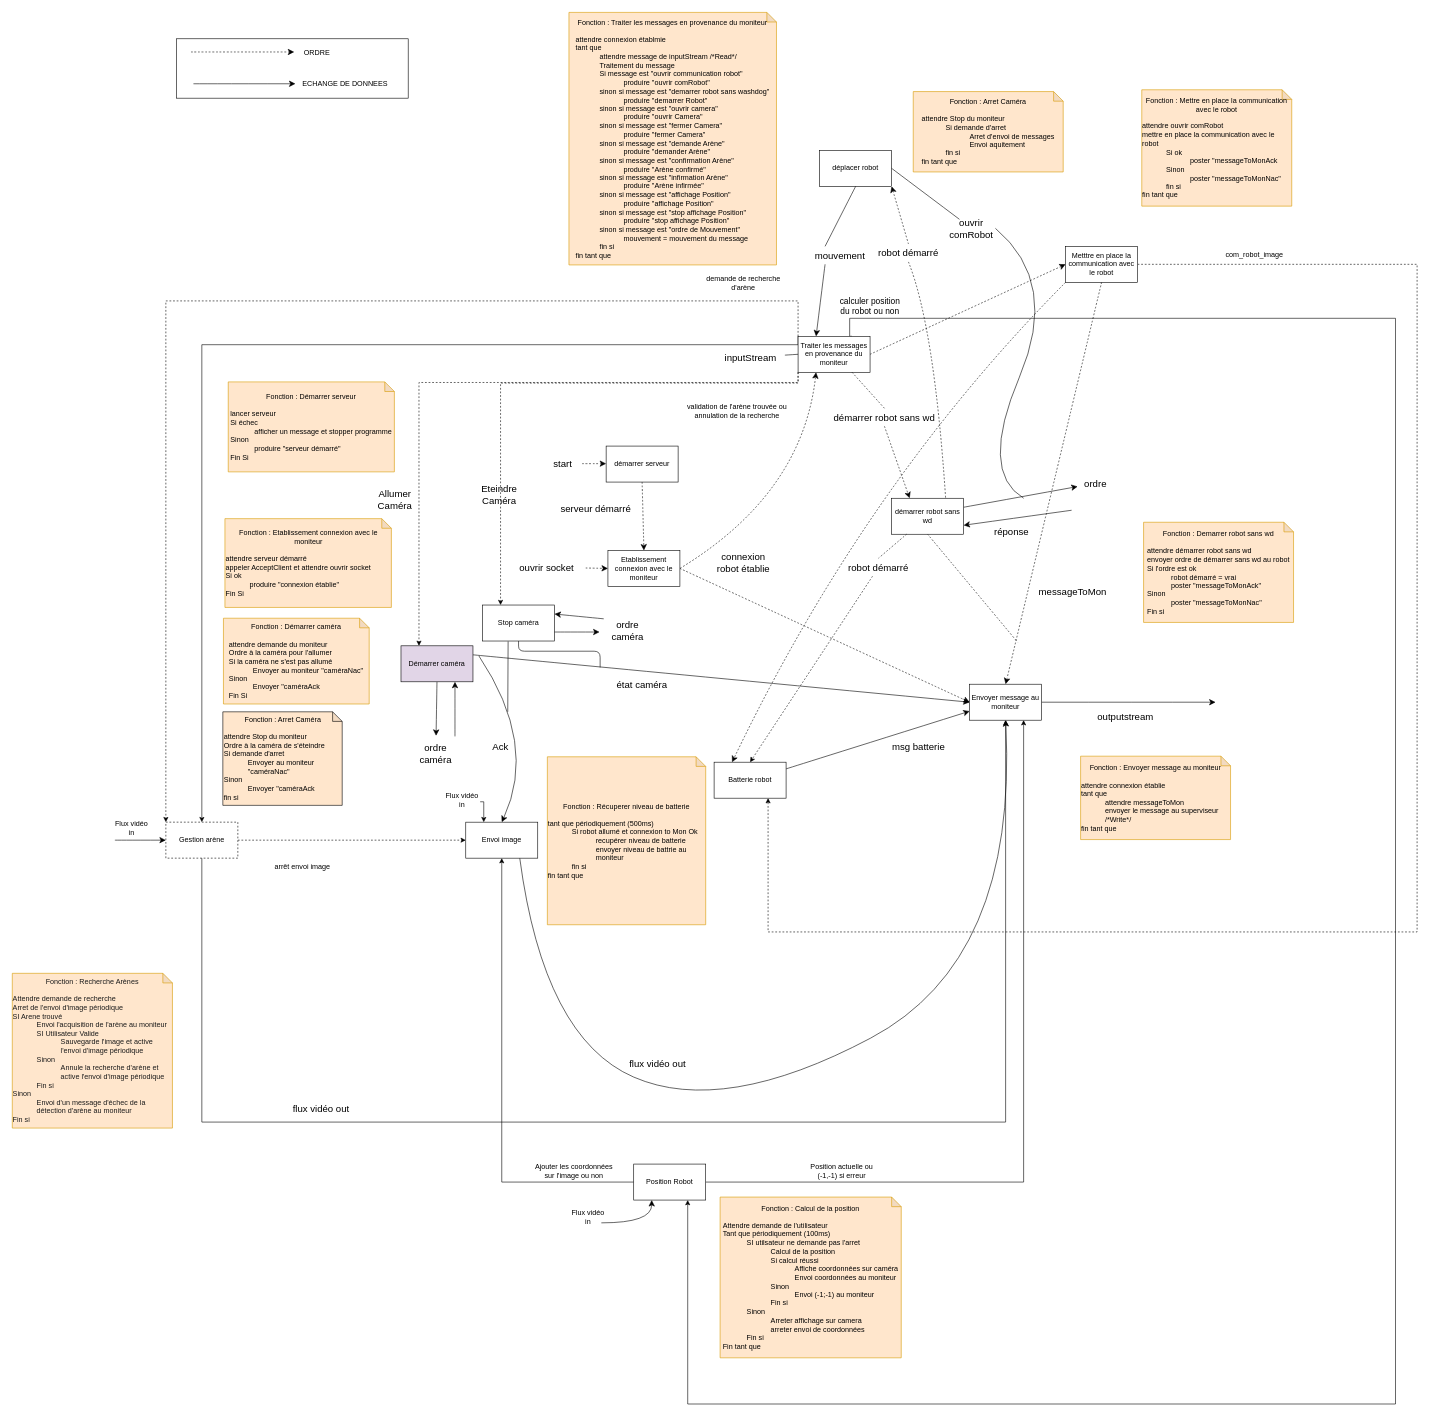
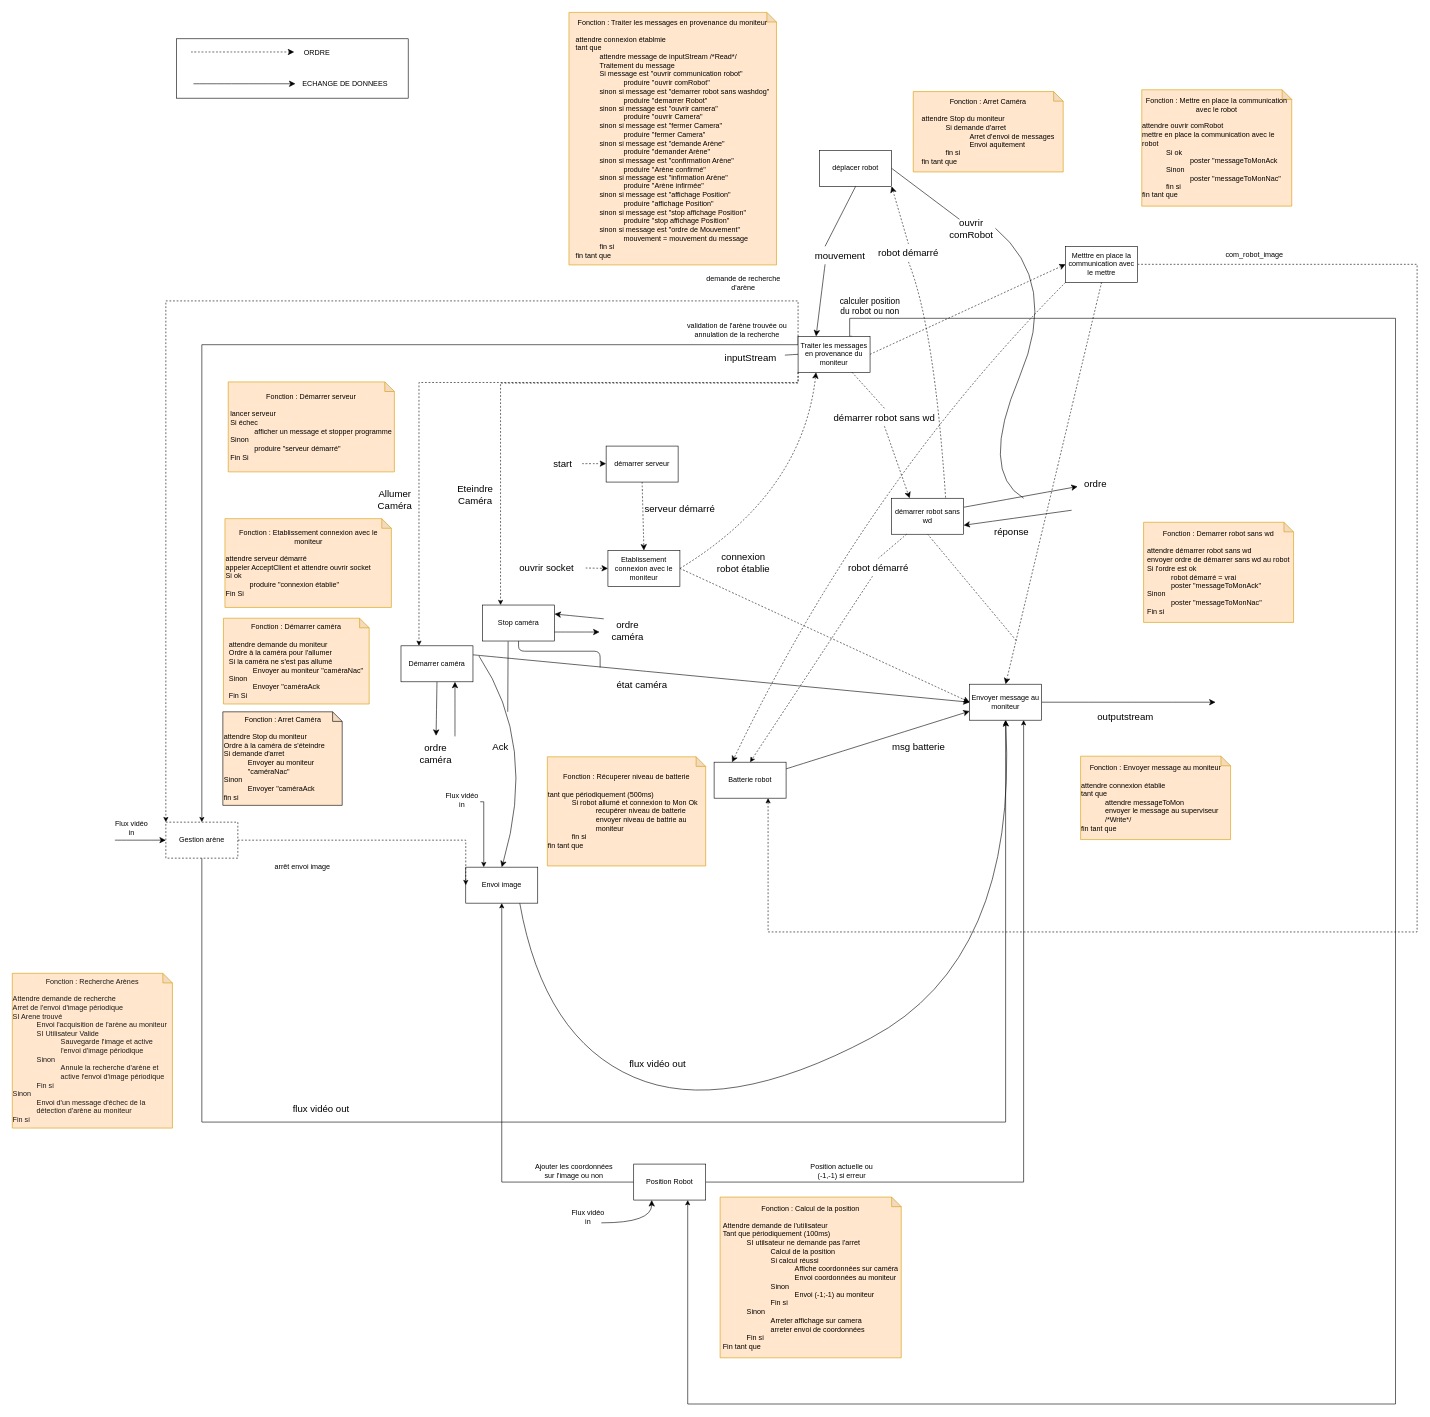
(1102, 264) -> (1102, 264)
(737, 411) -> (737, 330)
(500, 495) -> (476, 495)
(596, 509) -> (680, 509)
(1073, 591) -> none
(437, 664) -> (437, 664)
(502, 840) -> (502, 885)
(627, 841) -> (627, 812)
